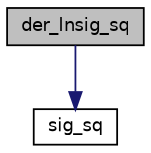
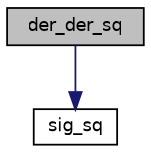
(75, 27) -> (75, 27)
